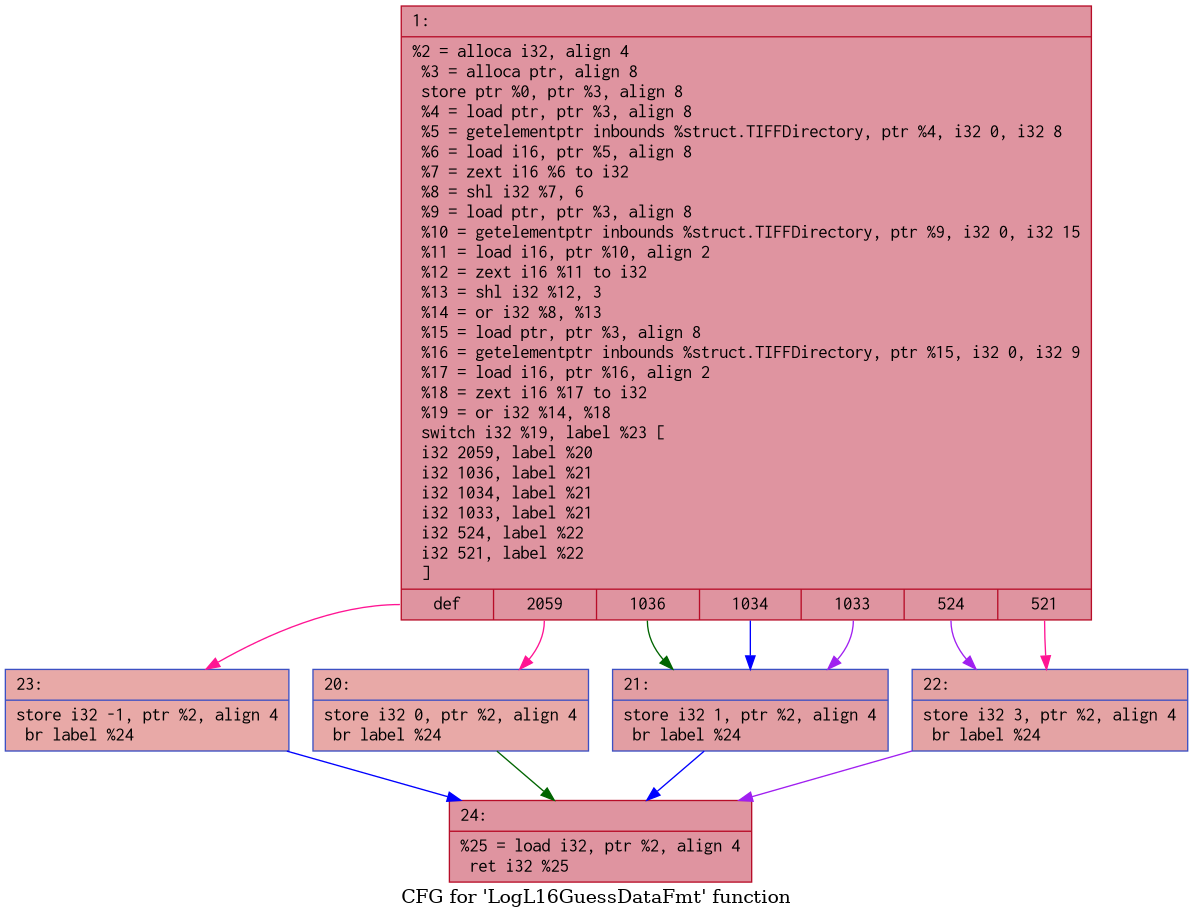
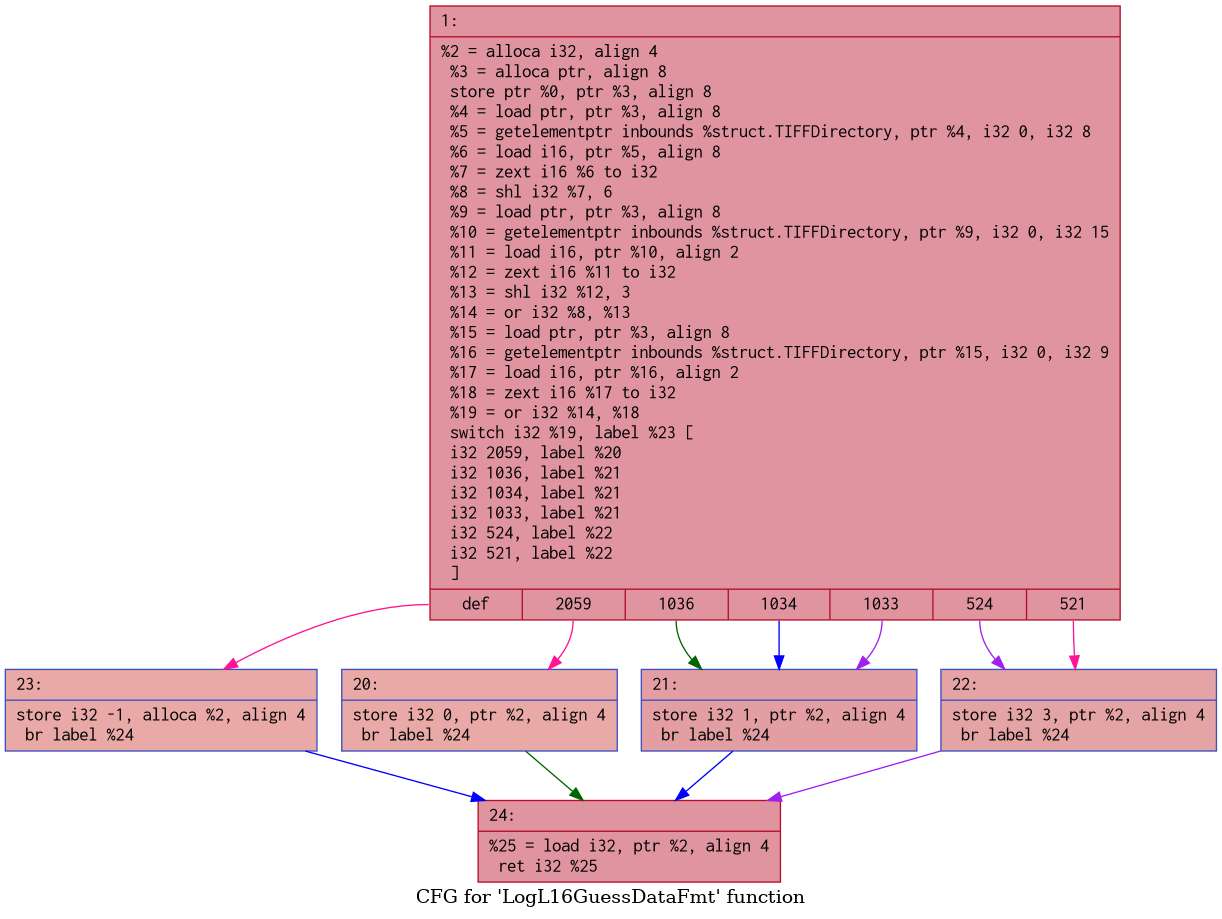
(147, 715) -> (161, 715)
